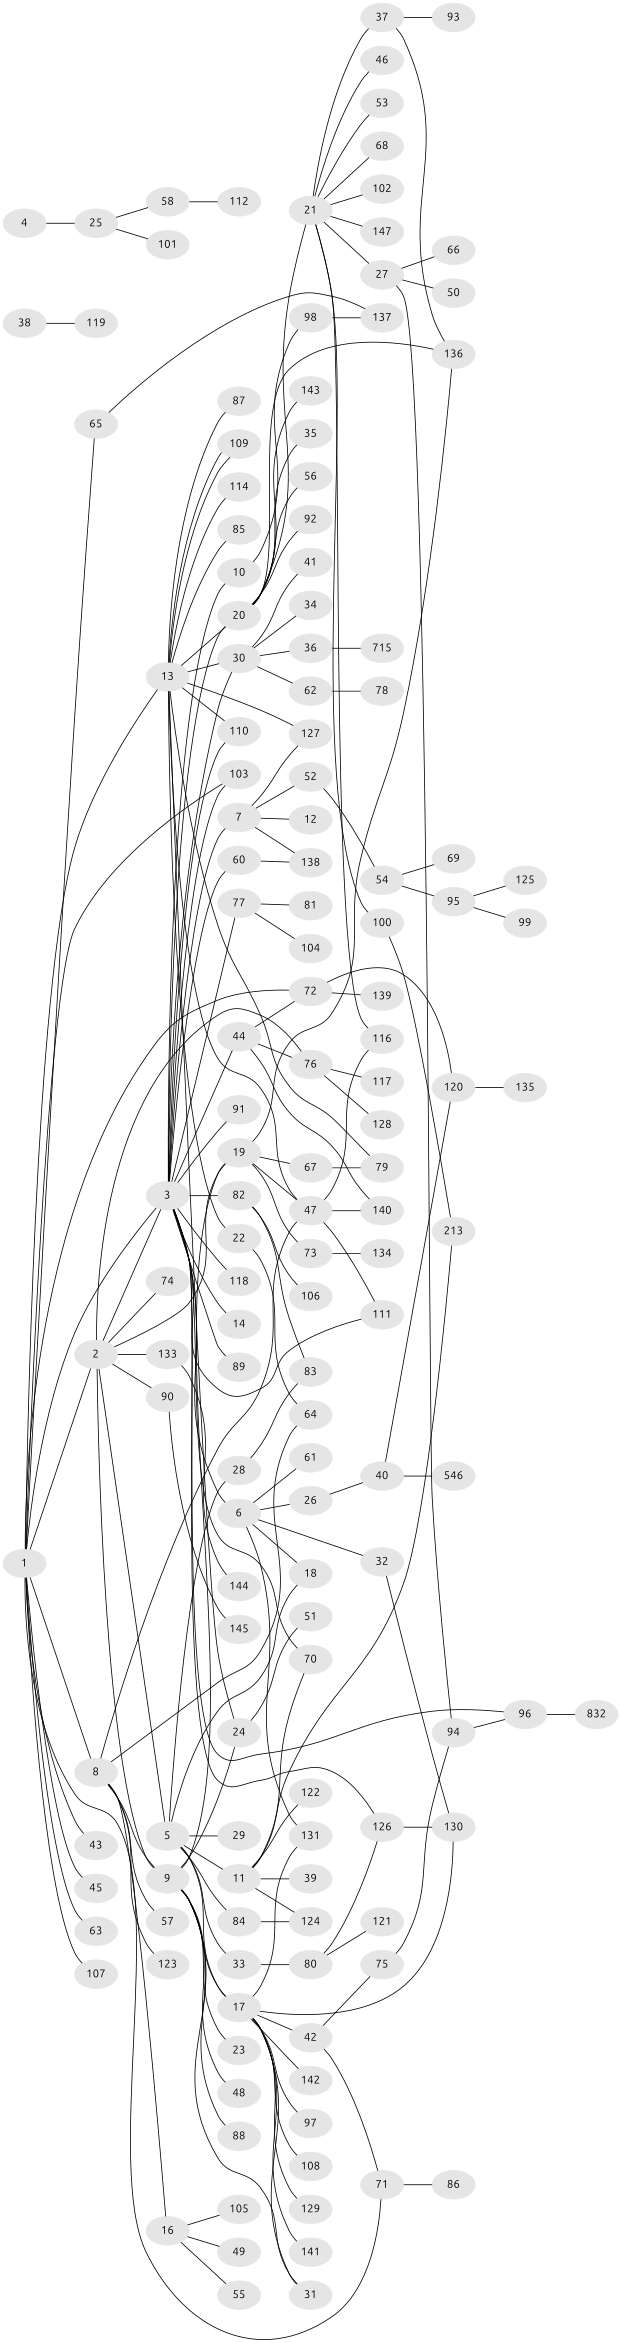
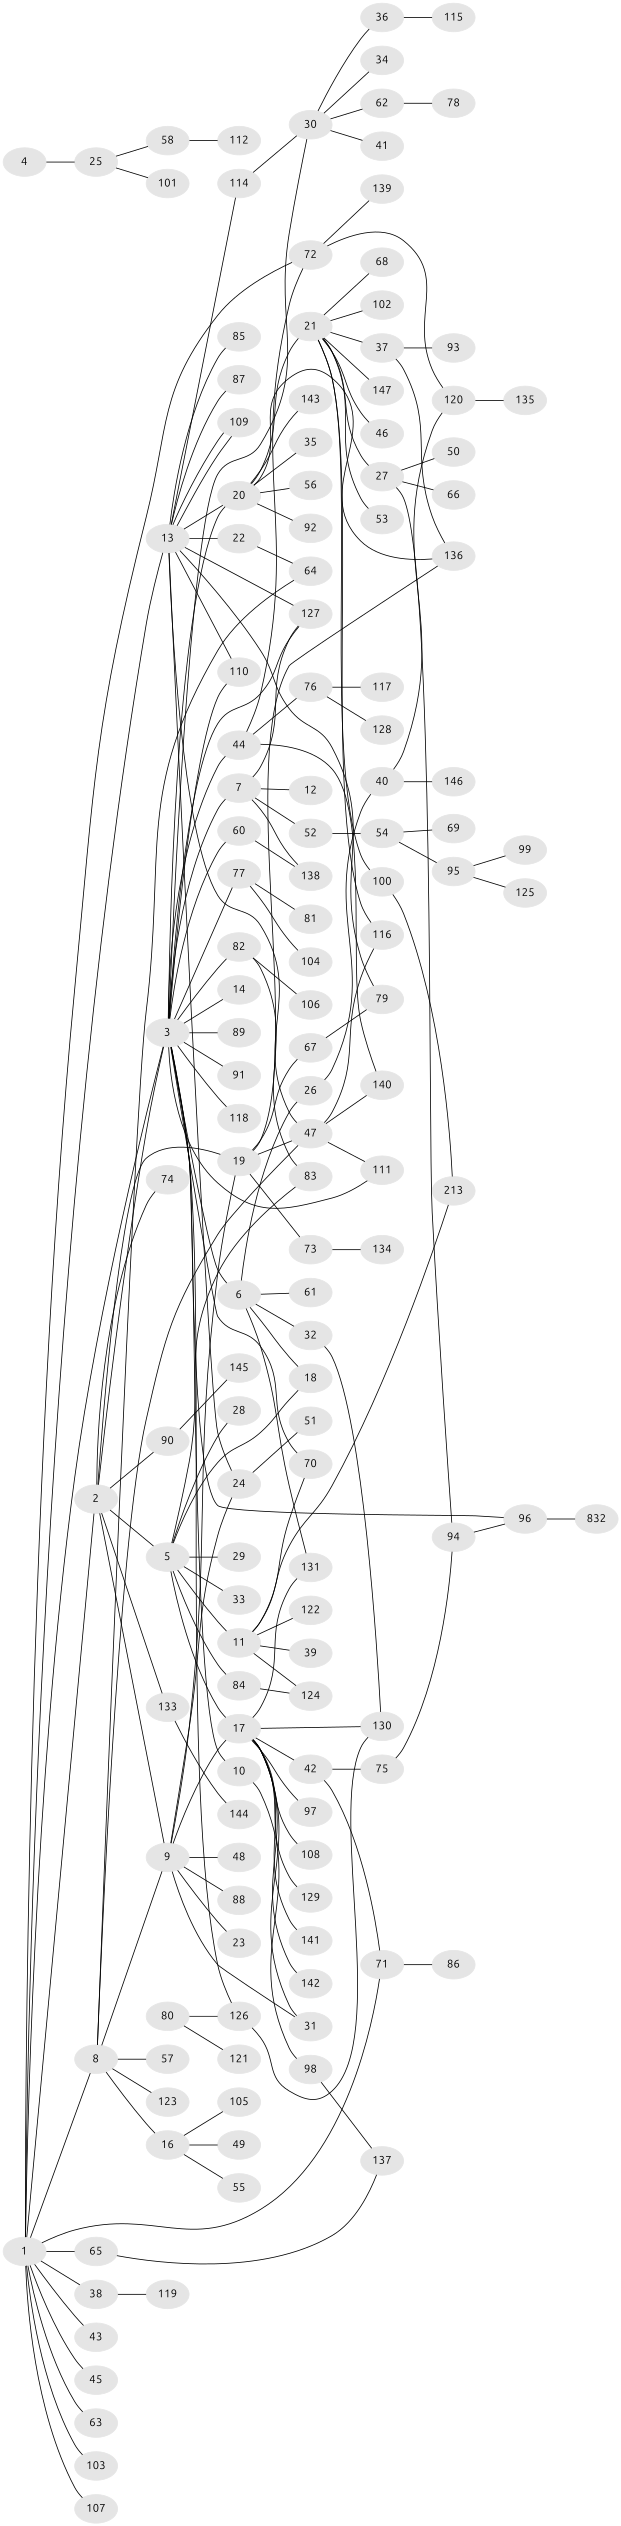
(382, 648) -> (454, 17)
(203, 668) -> (275, 154)
(190, 921) -> (214, 732)
(138, 1115) -> none
(274, 1421) -> (201, 1320)
(454, 1476) -> (454, 782)
(275, 1965) -> none
none -> (60, 2273)
